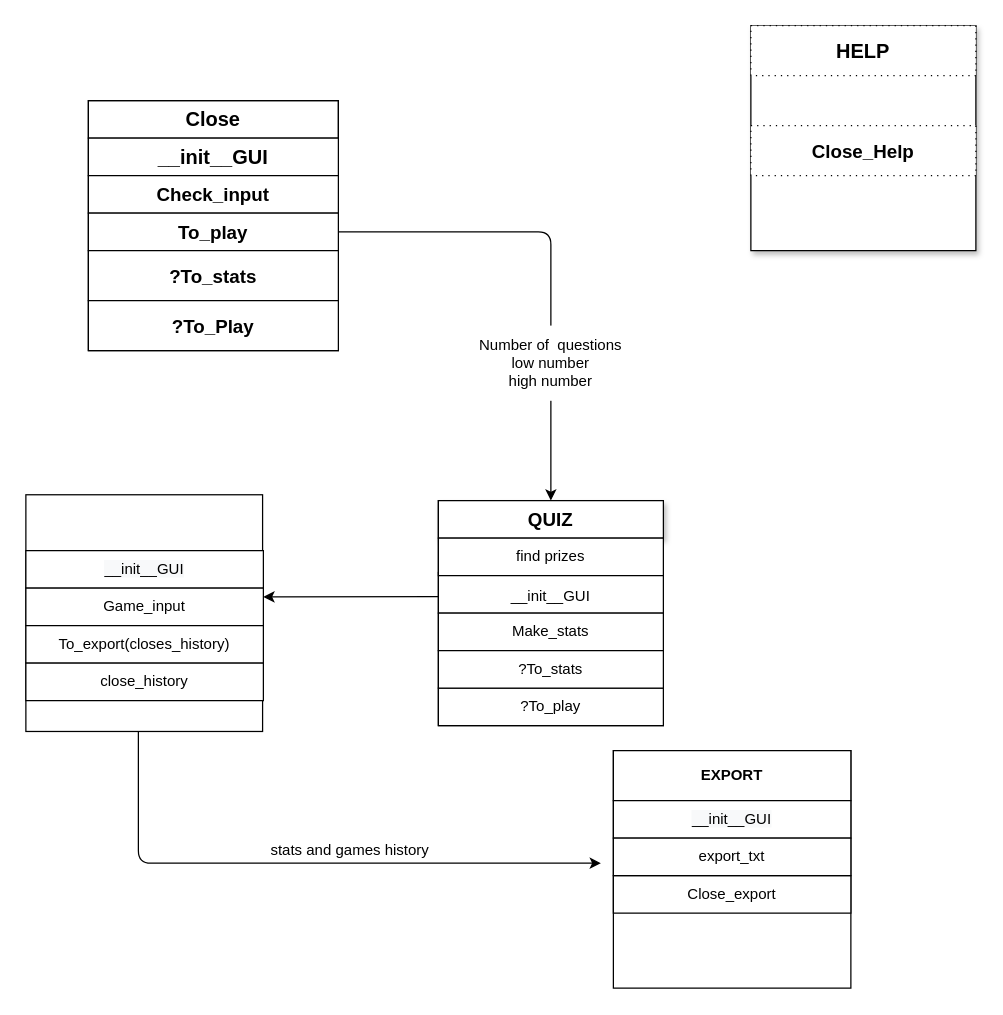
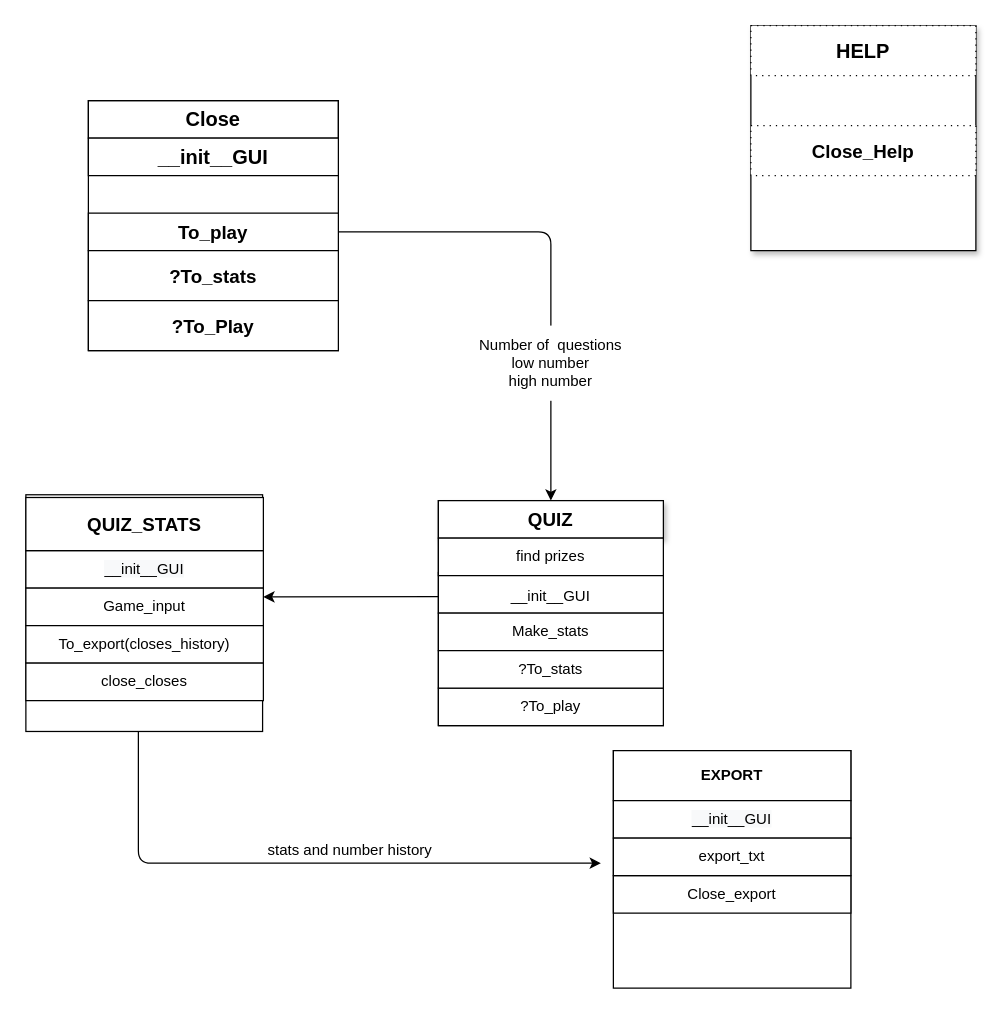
(213, 194) -> none
none -> (144, 524)
(144, 682) -> (144, 682)
(350, 851) -> (350, 851)
